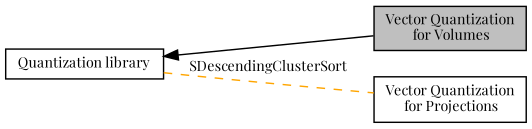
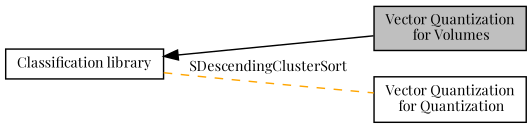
(85, 64) -> (85, 64)
(450, 100) -> (450, 100)
